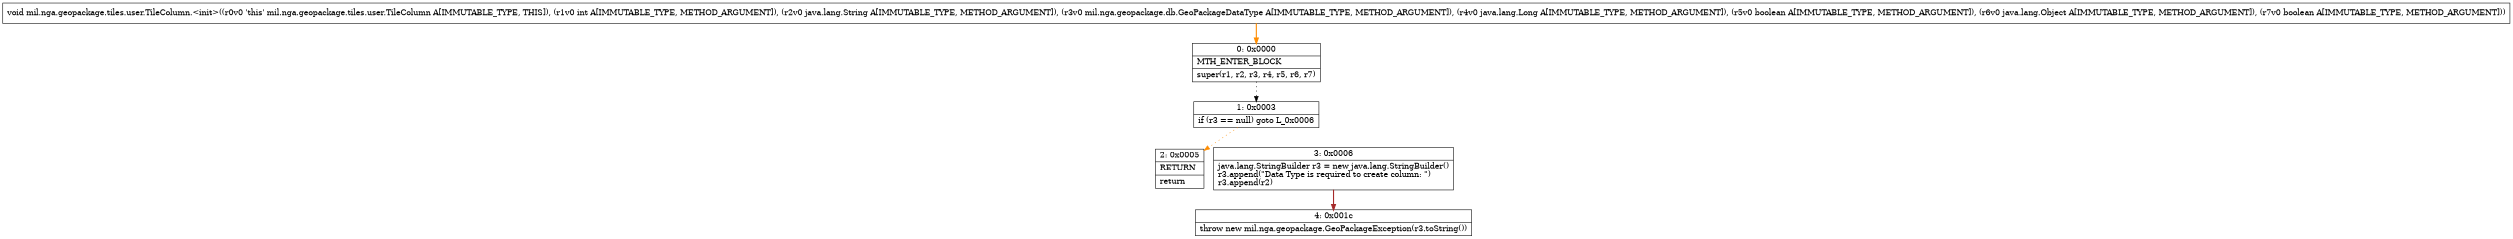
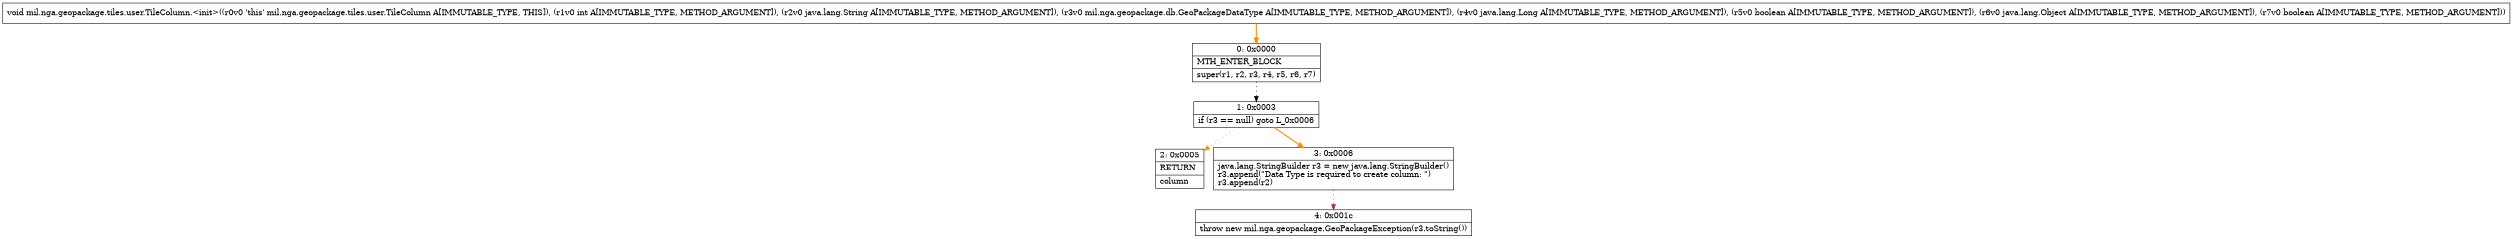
none -> (1286, 136)
(1173, 181) -> (1174, 181)
(1334, 197) -> (1334, 197)
